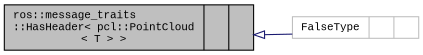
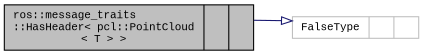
(278, 34) -> (268, 20)
